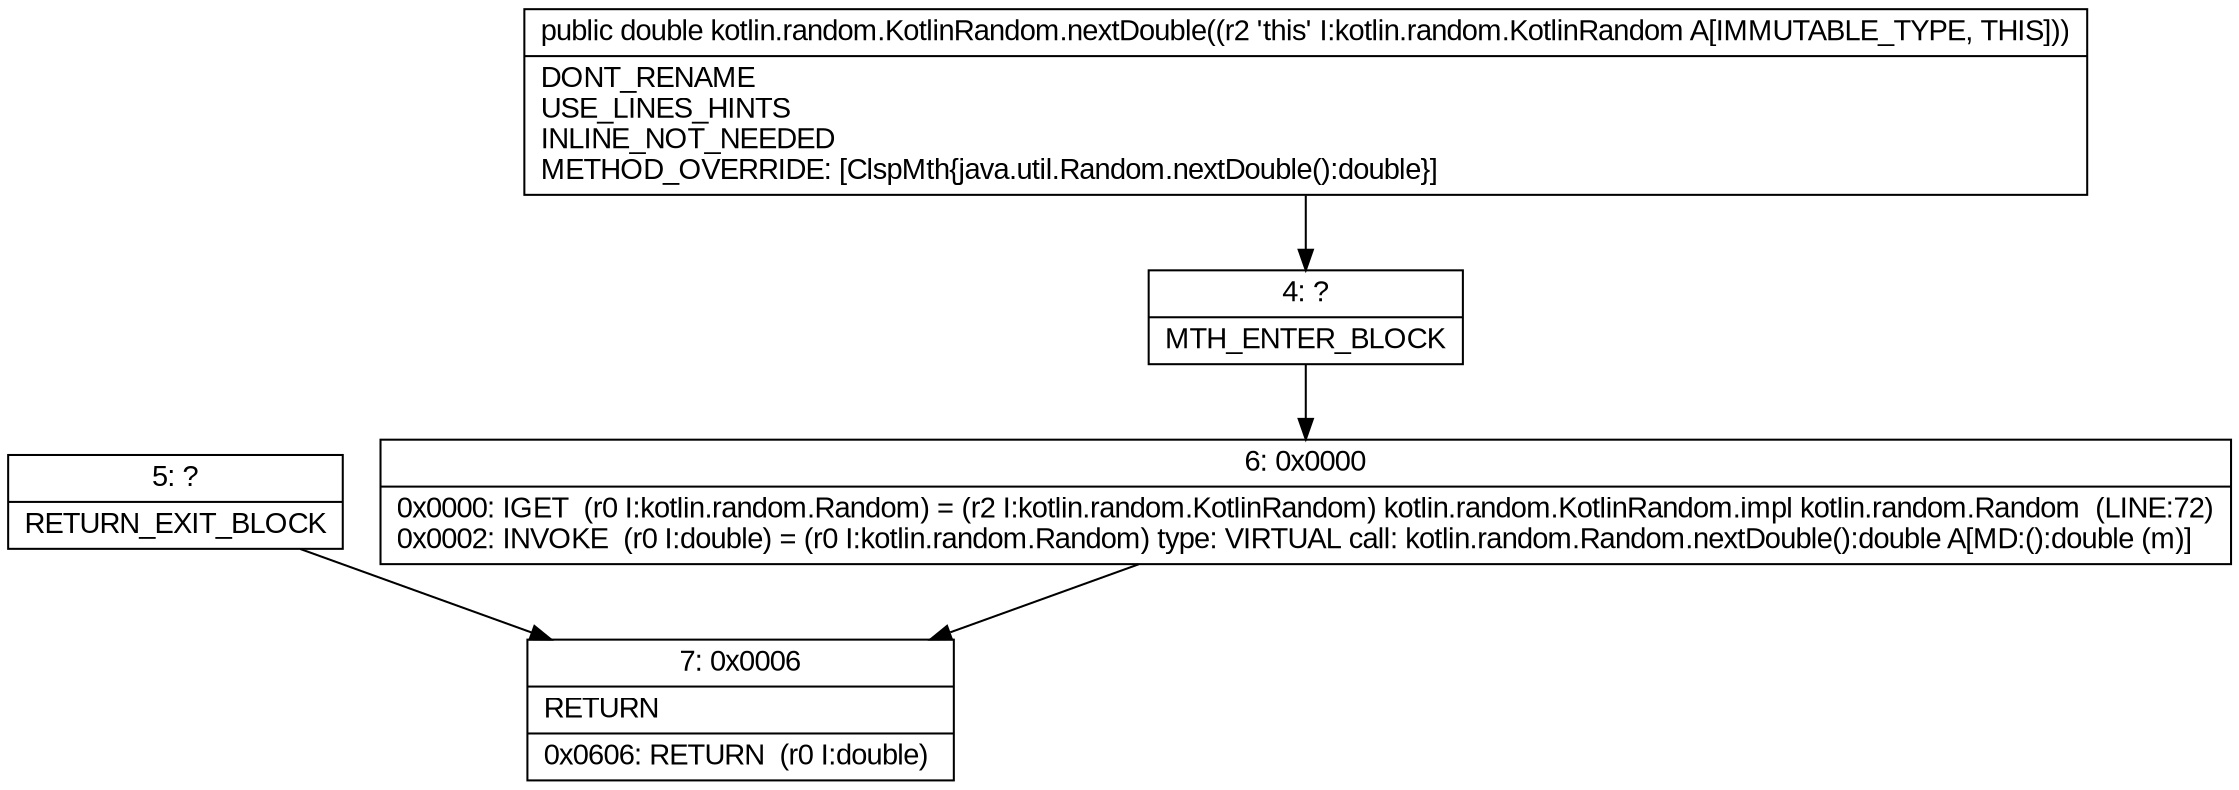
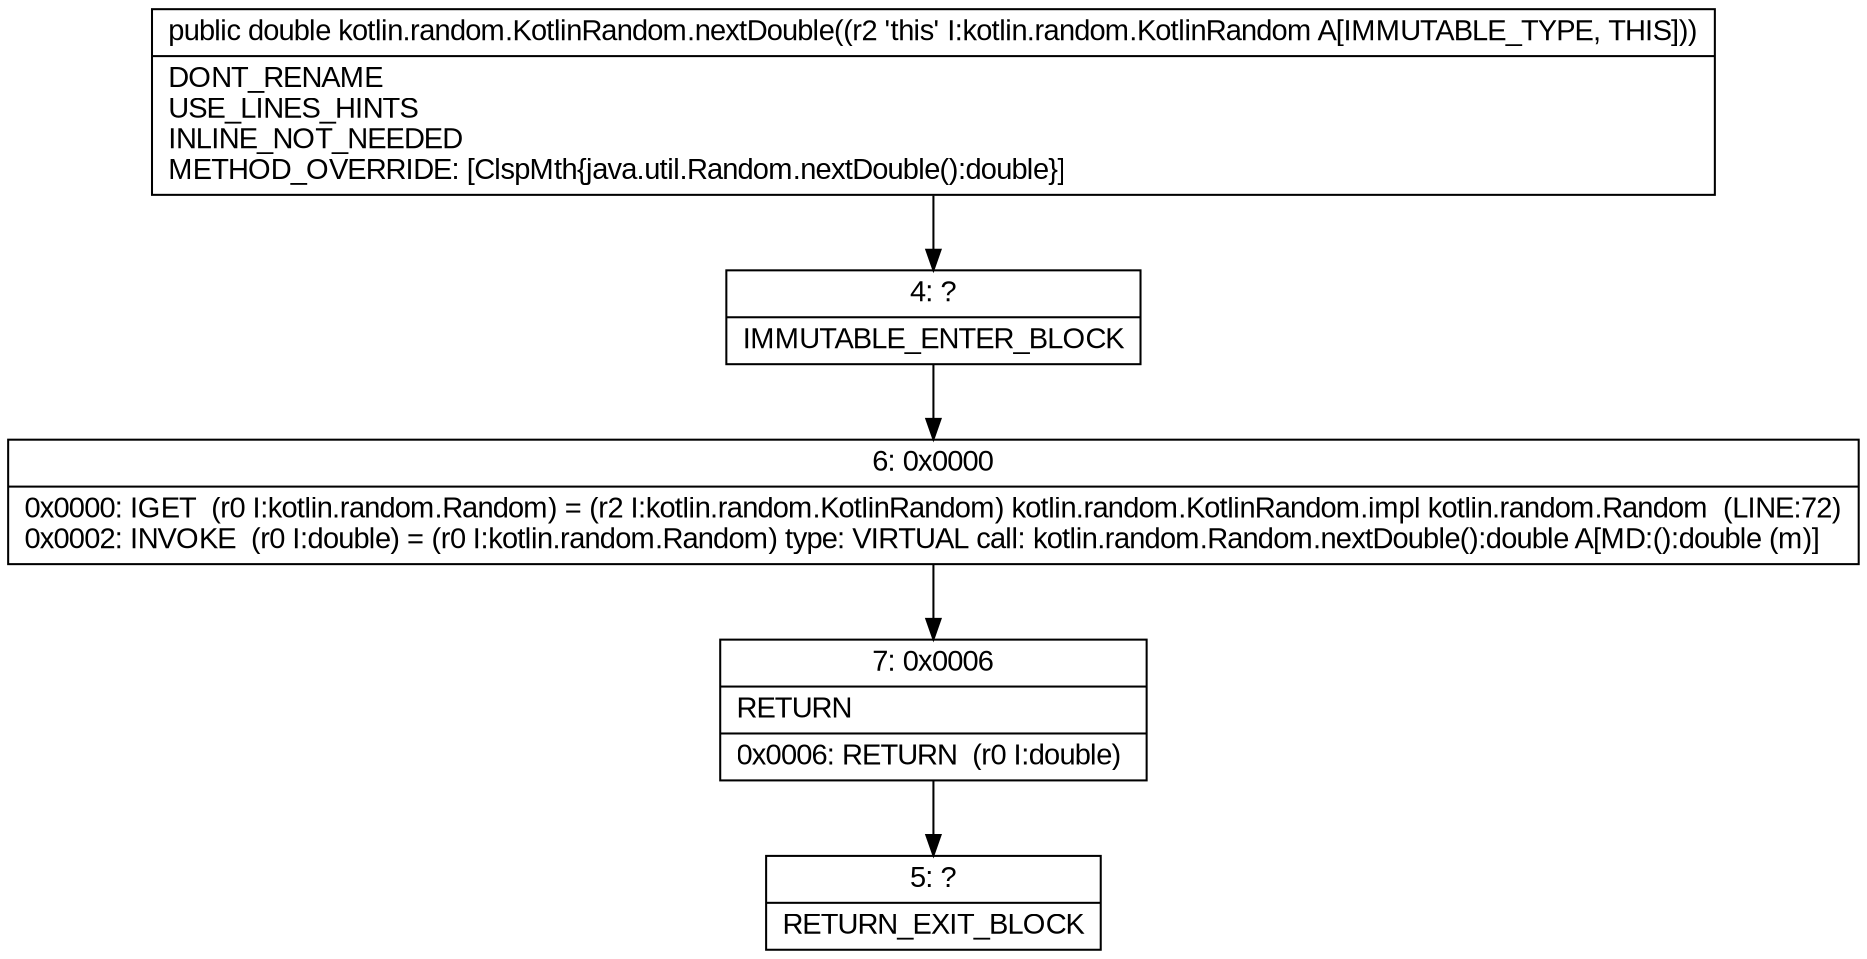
(1306, 340) -> (933, 340)
(416, 591) -> (933, 808)
(741, 756) -> (933, 756)
